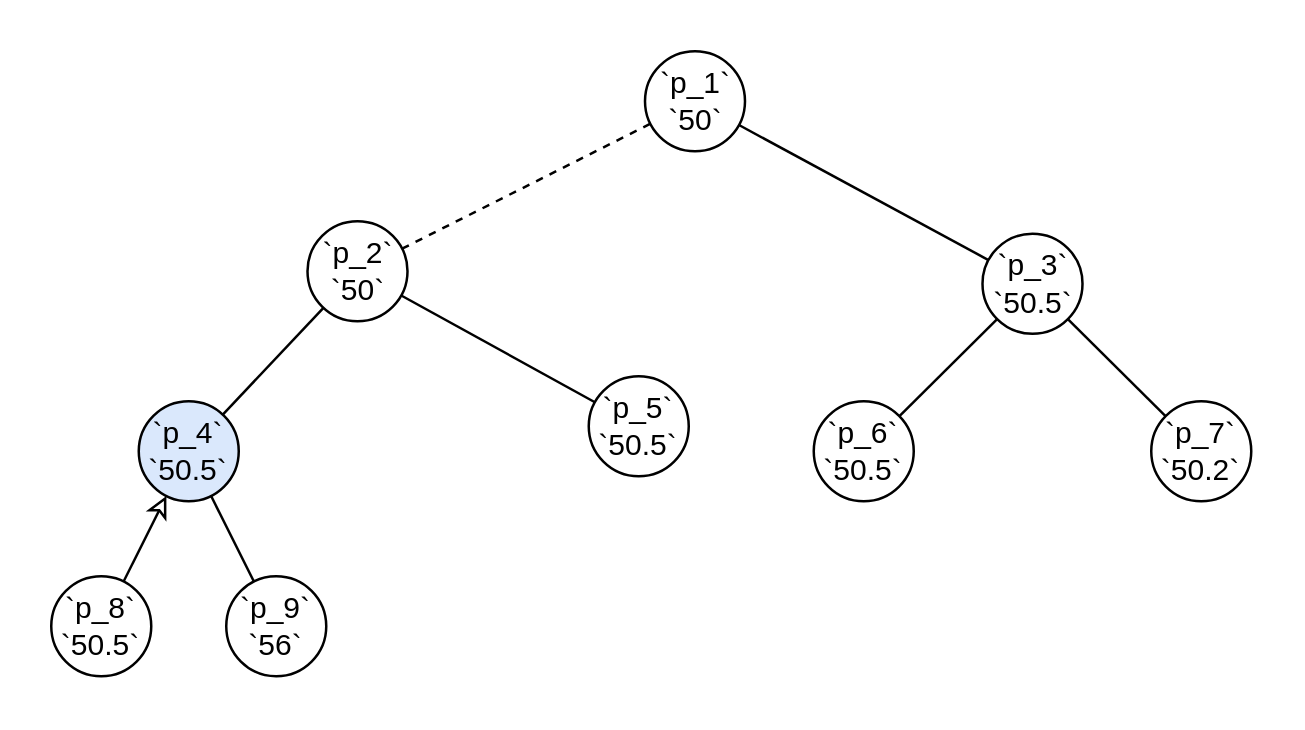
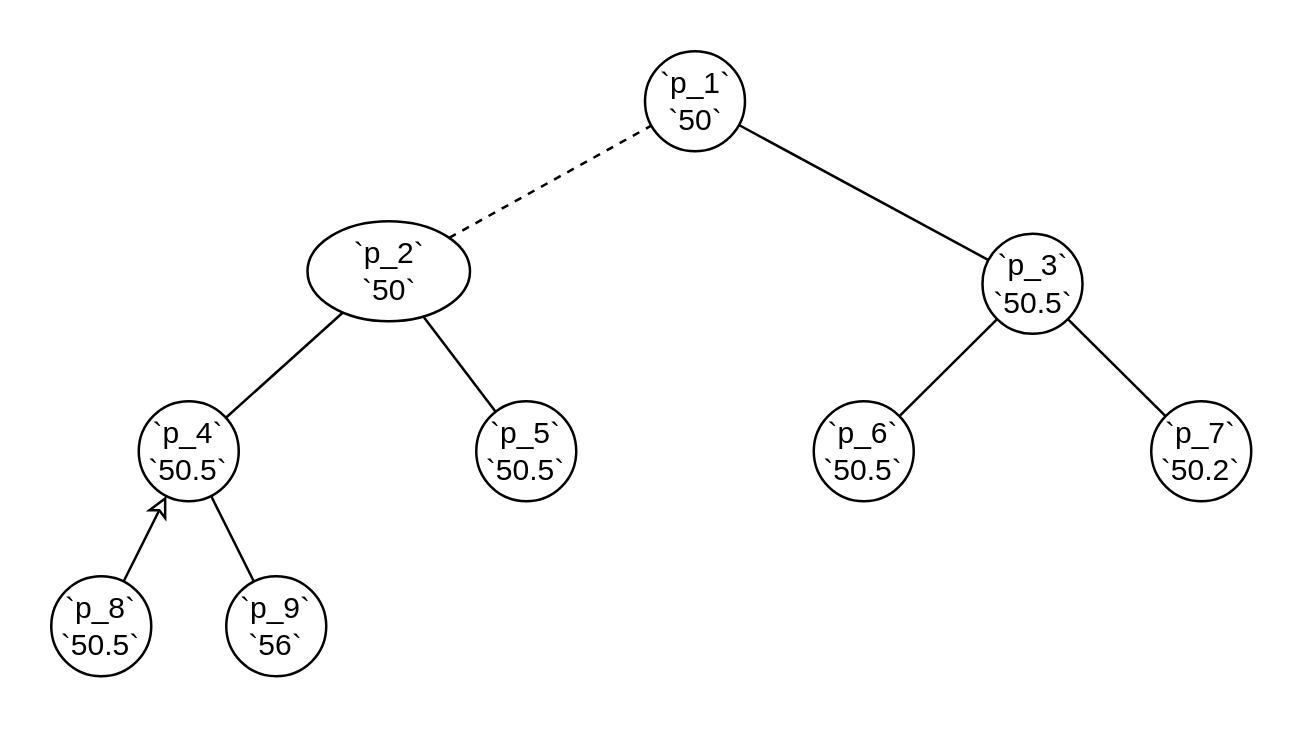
(358, 271) -> (389, 271)
(639, 426) -> (526, 451)
(189, 451) -> (189, 451)
